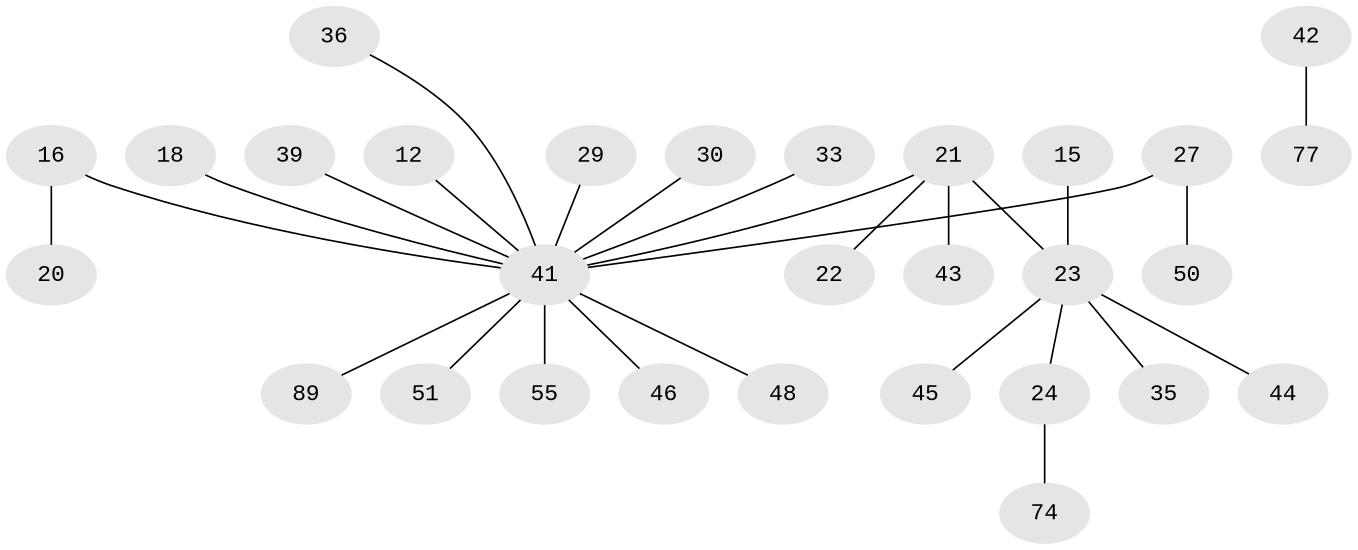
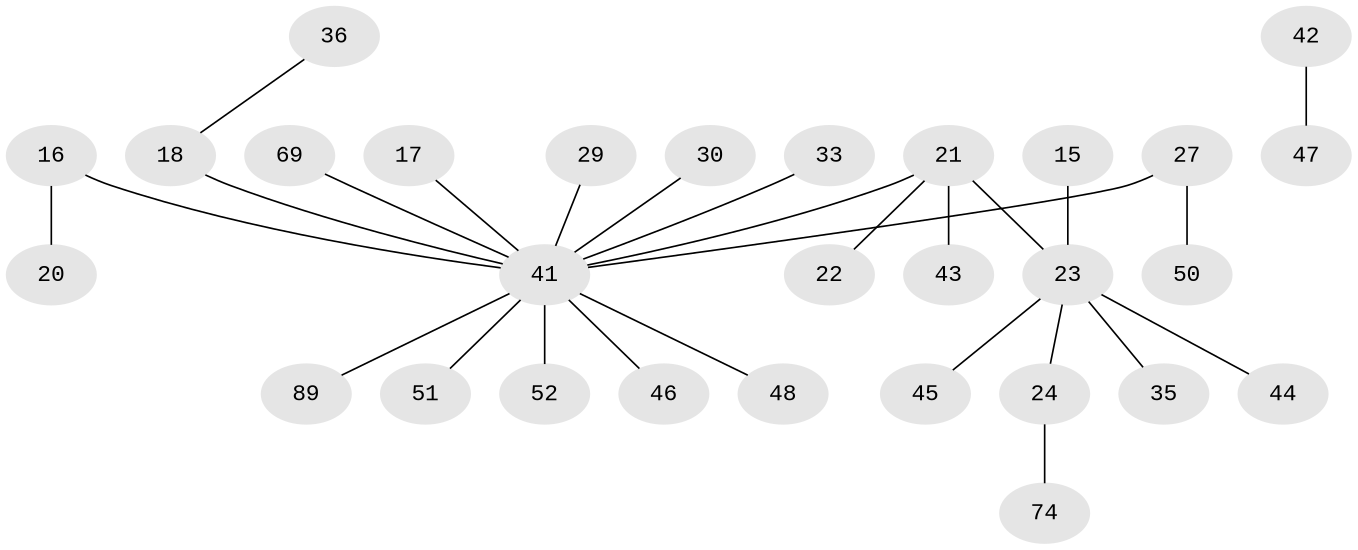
(474, 132) -> (252, 96)
(290, 156) -> (290, 156)
(409, 156) -> (409, 156)
(1306, 156) -> (1306, 156)
(545, 394) -> (545, 394)
